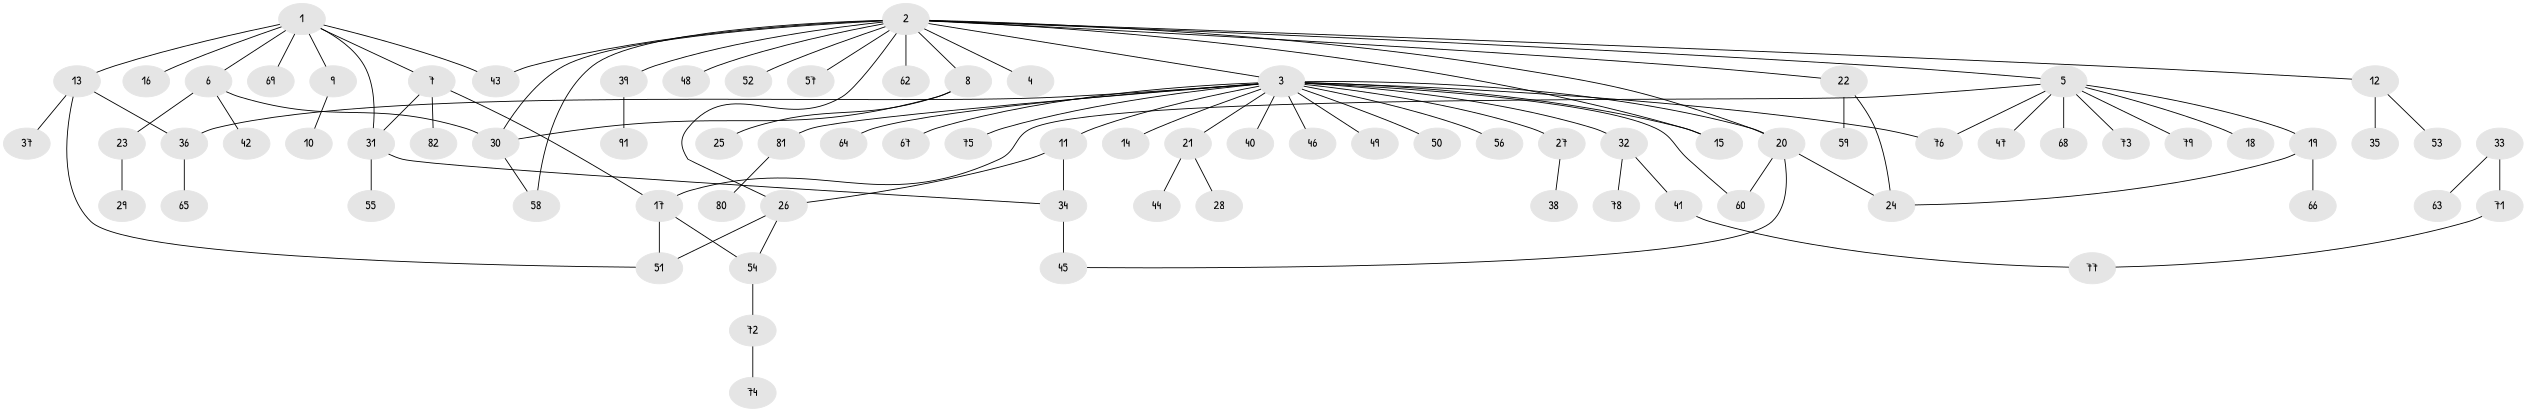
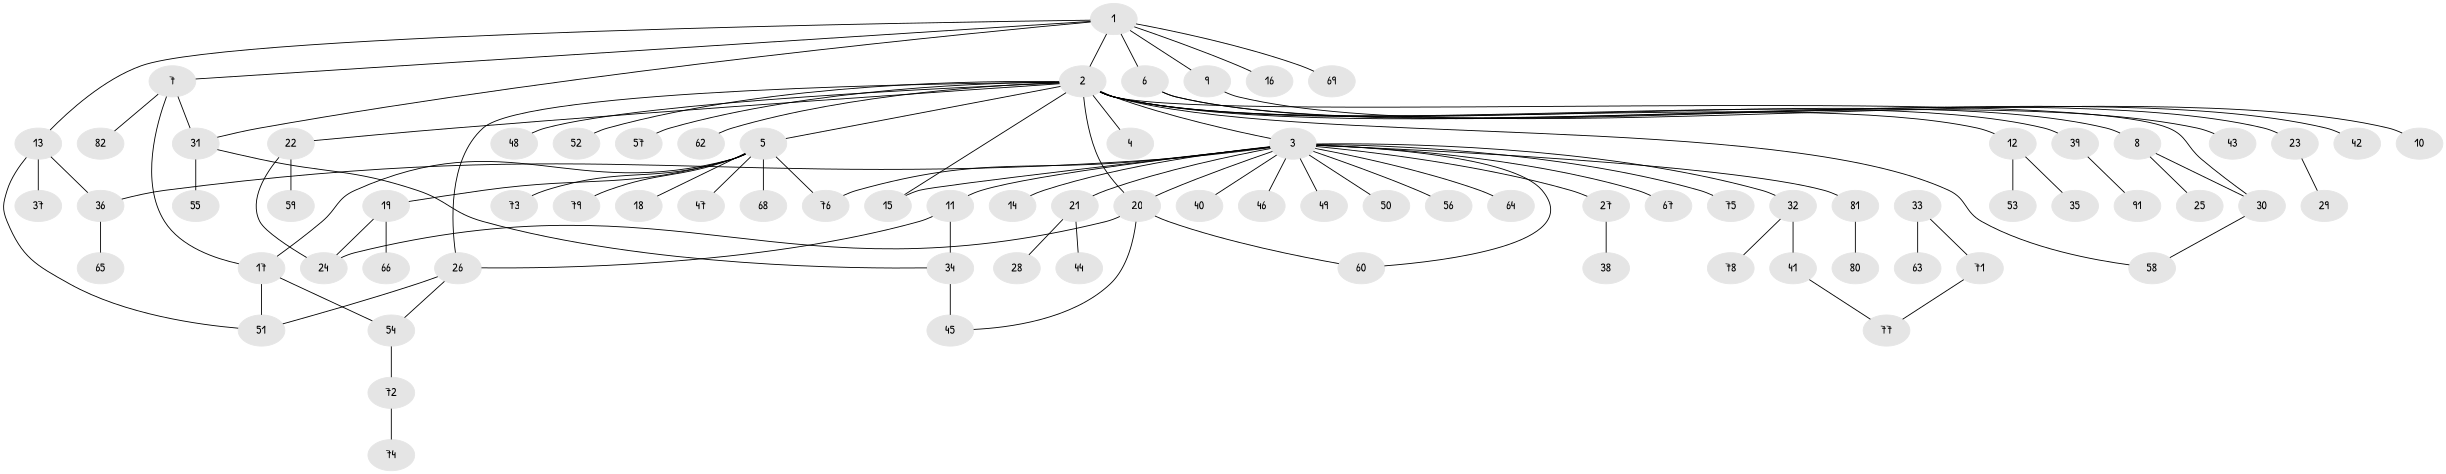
(401, 46) -> (1098, 50)
(384, 114) -> none
